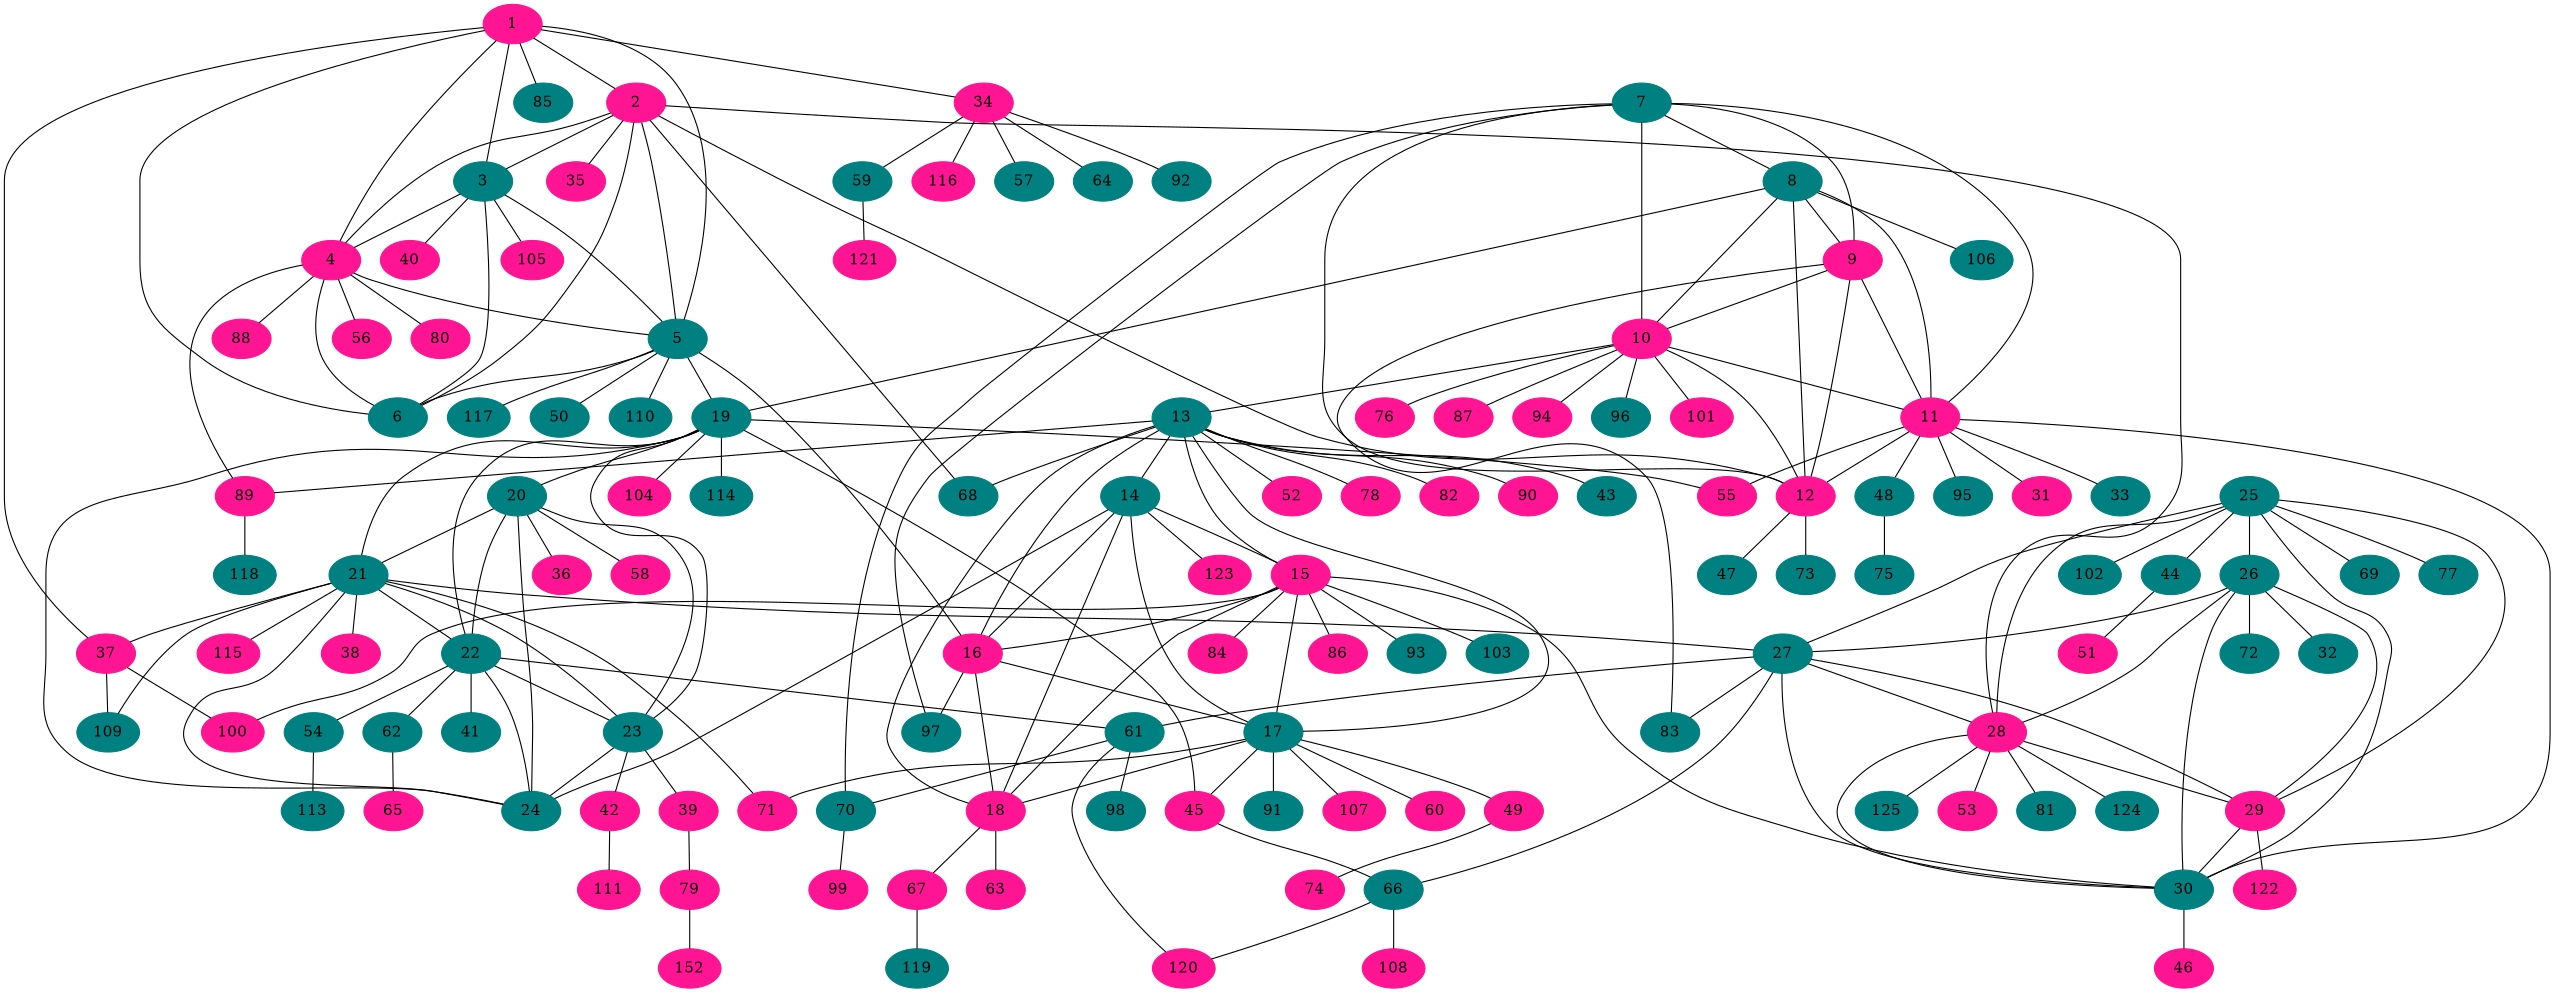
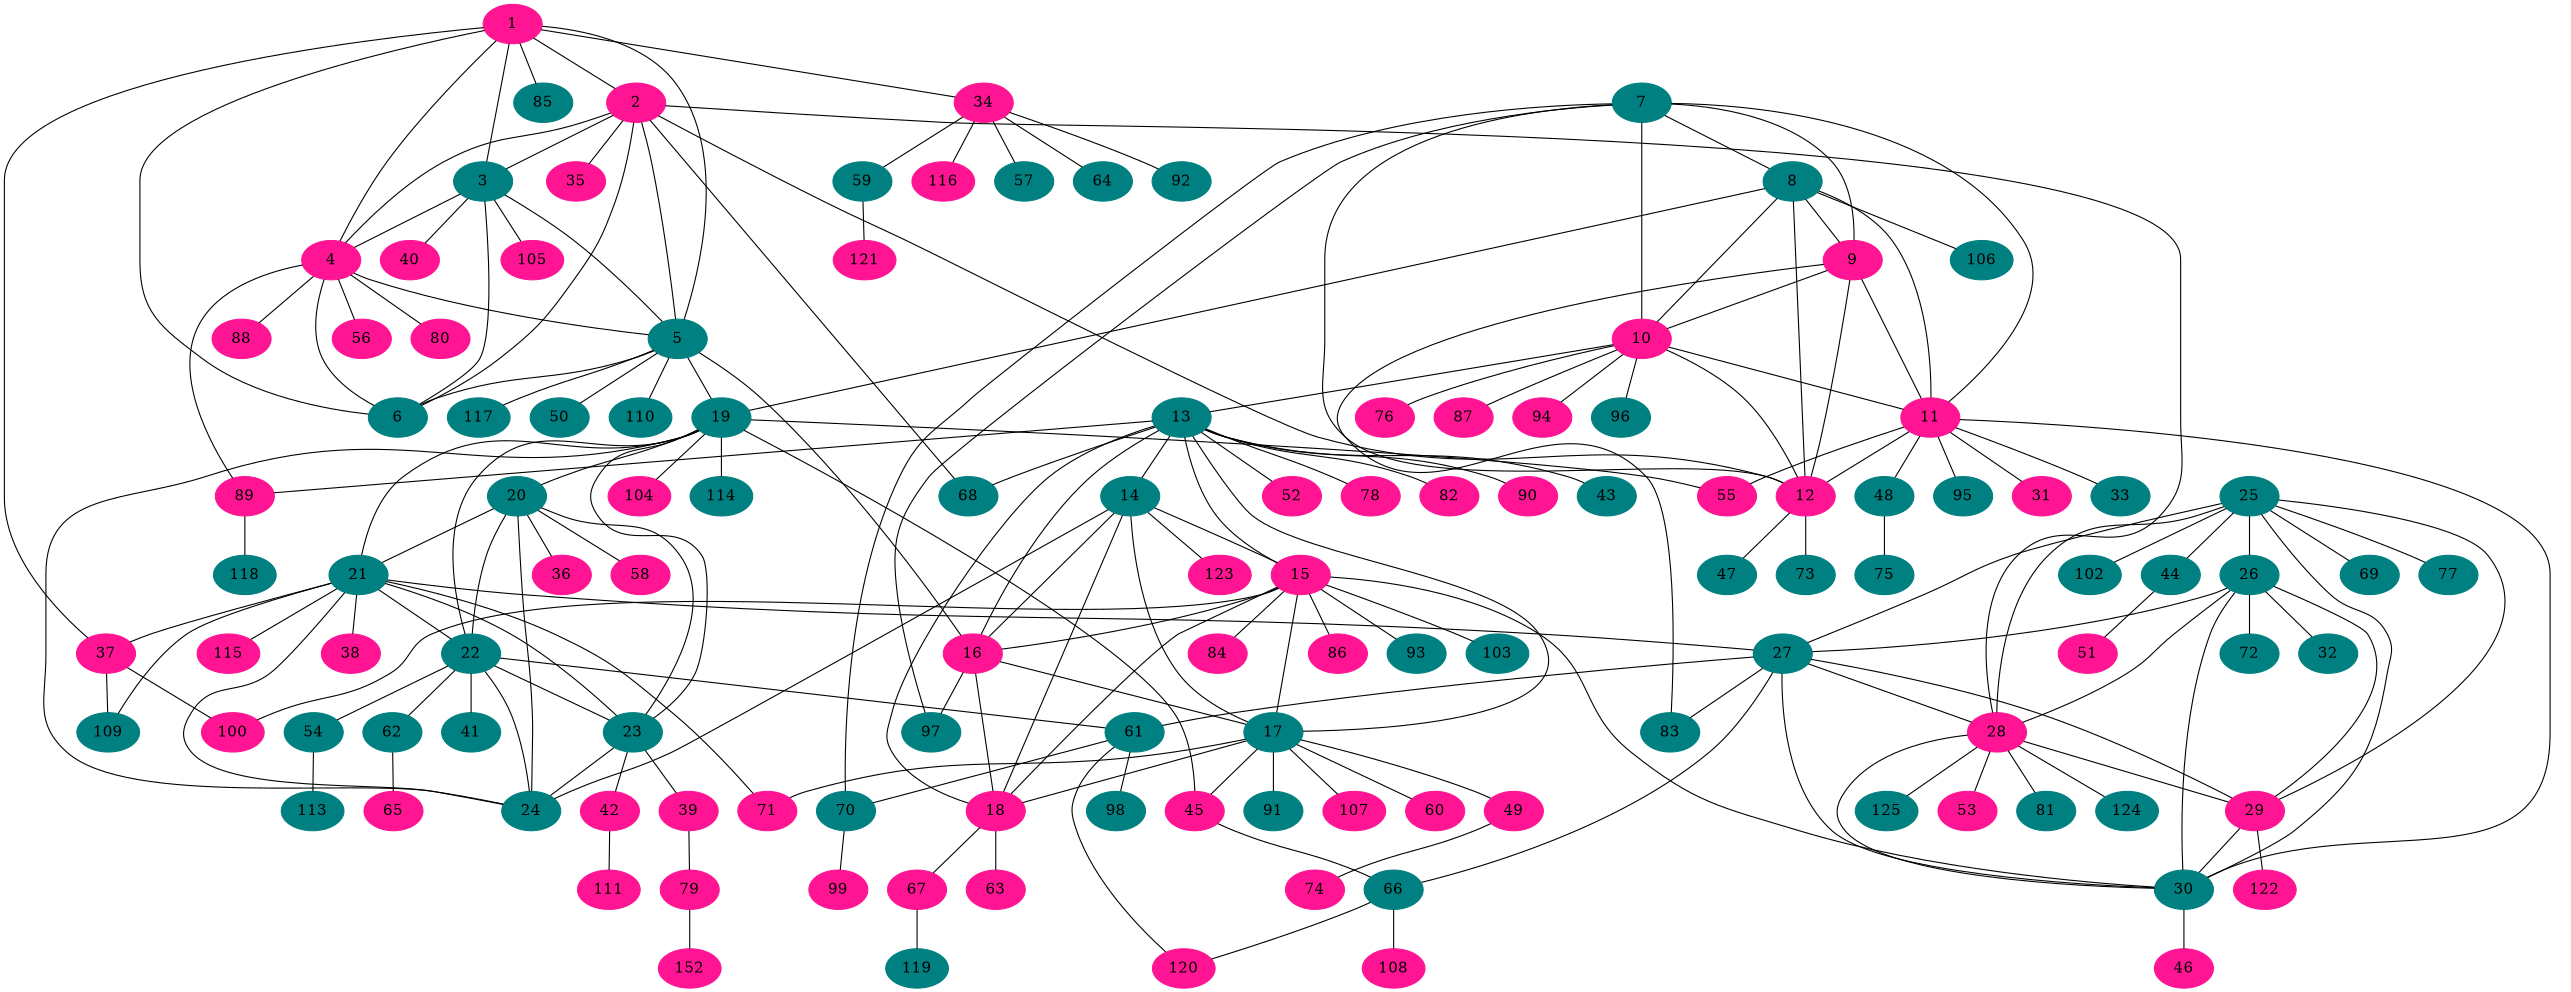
(1702, 418) -> none
